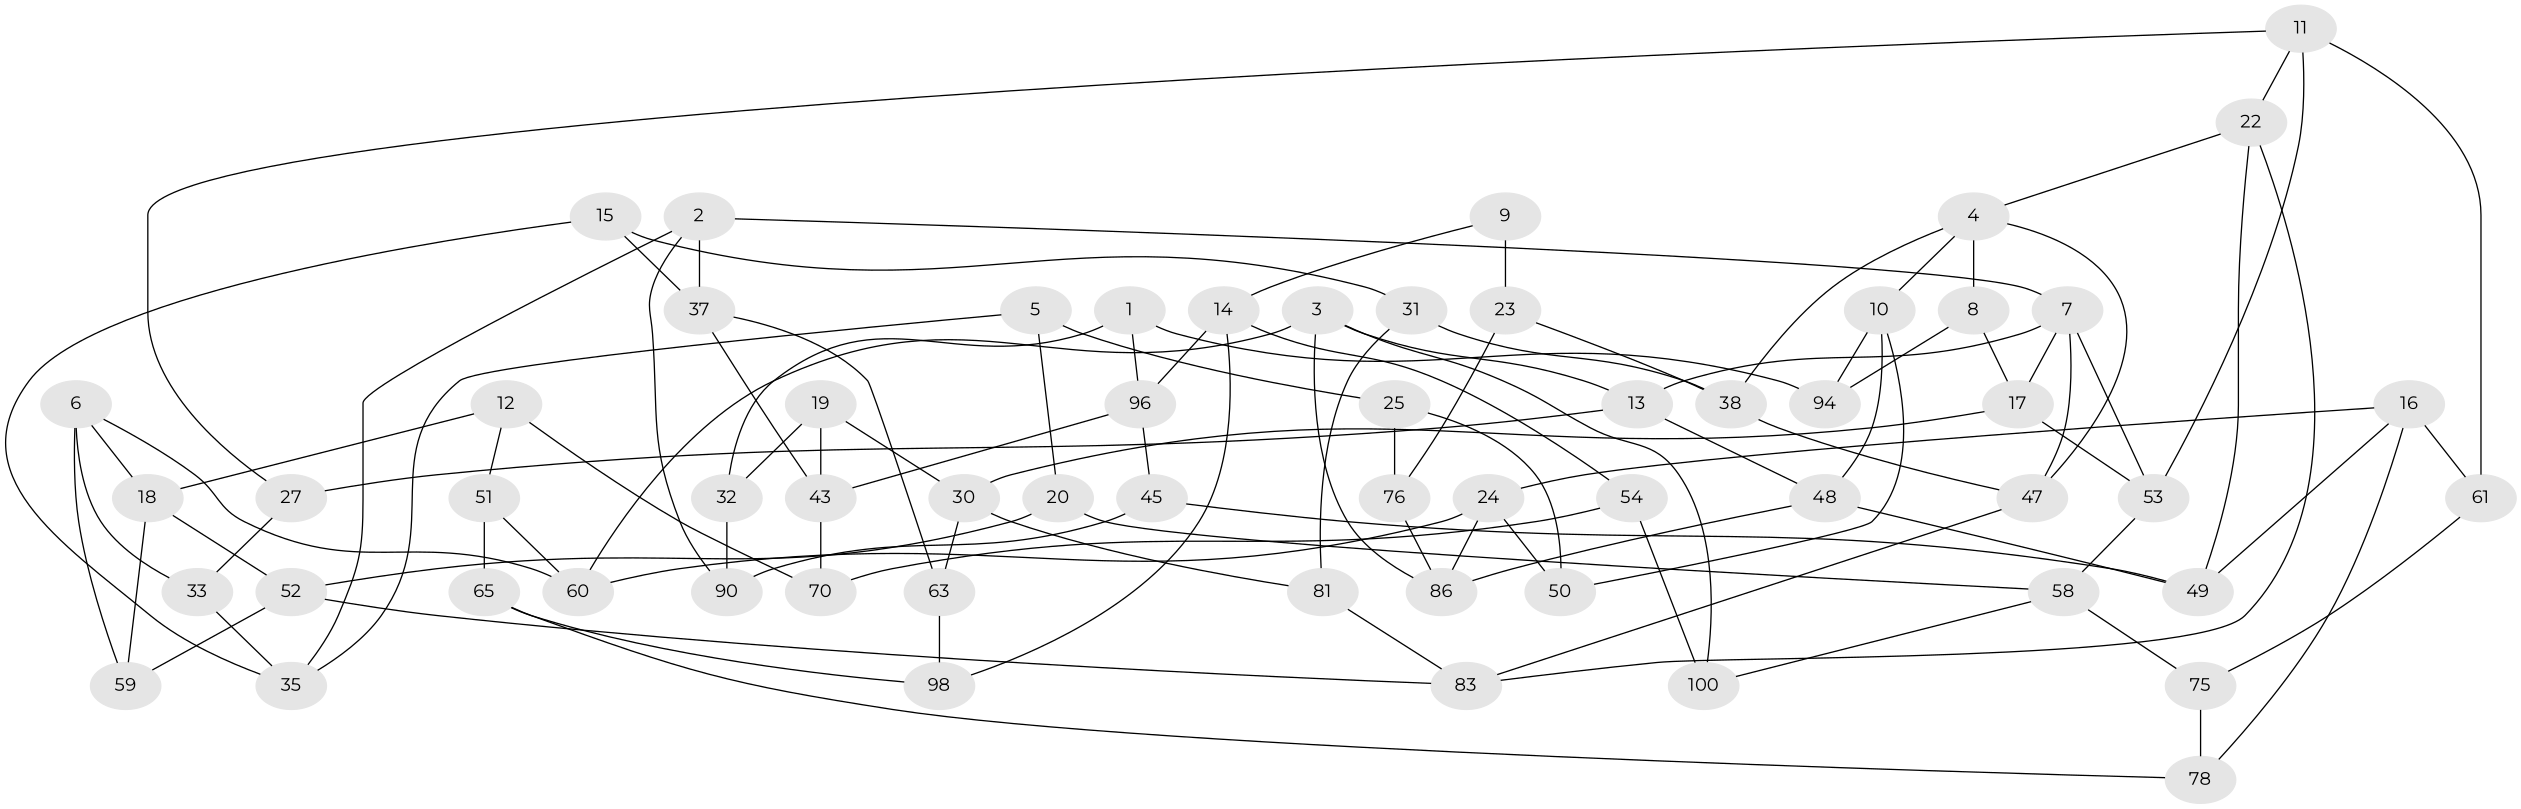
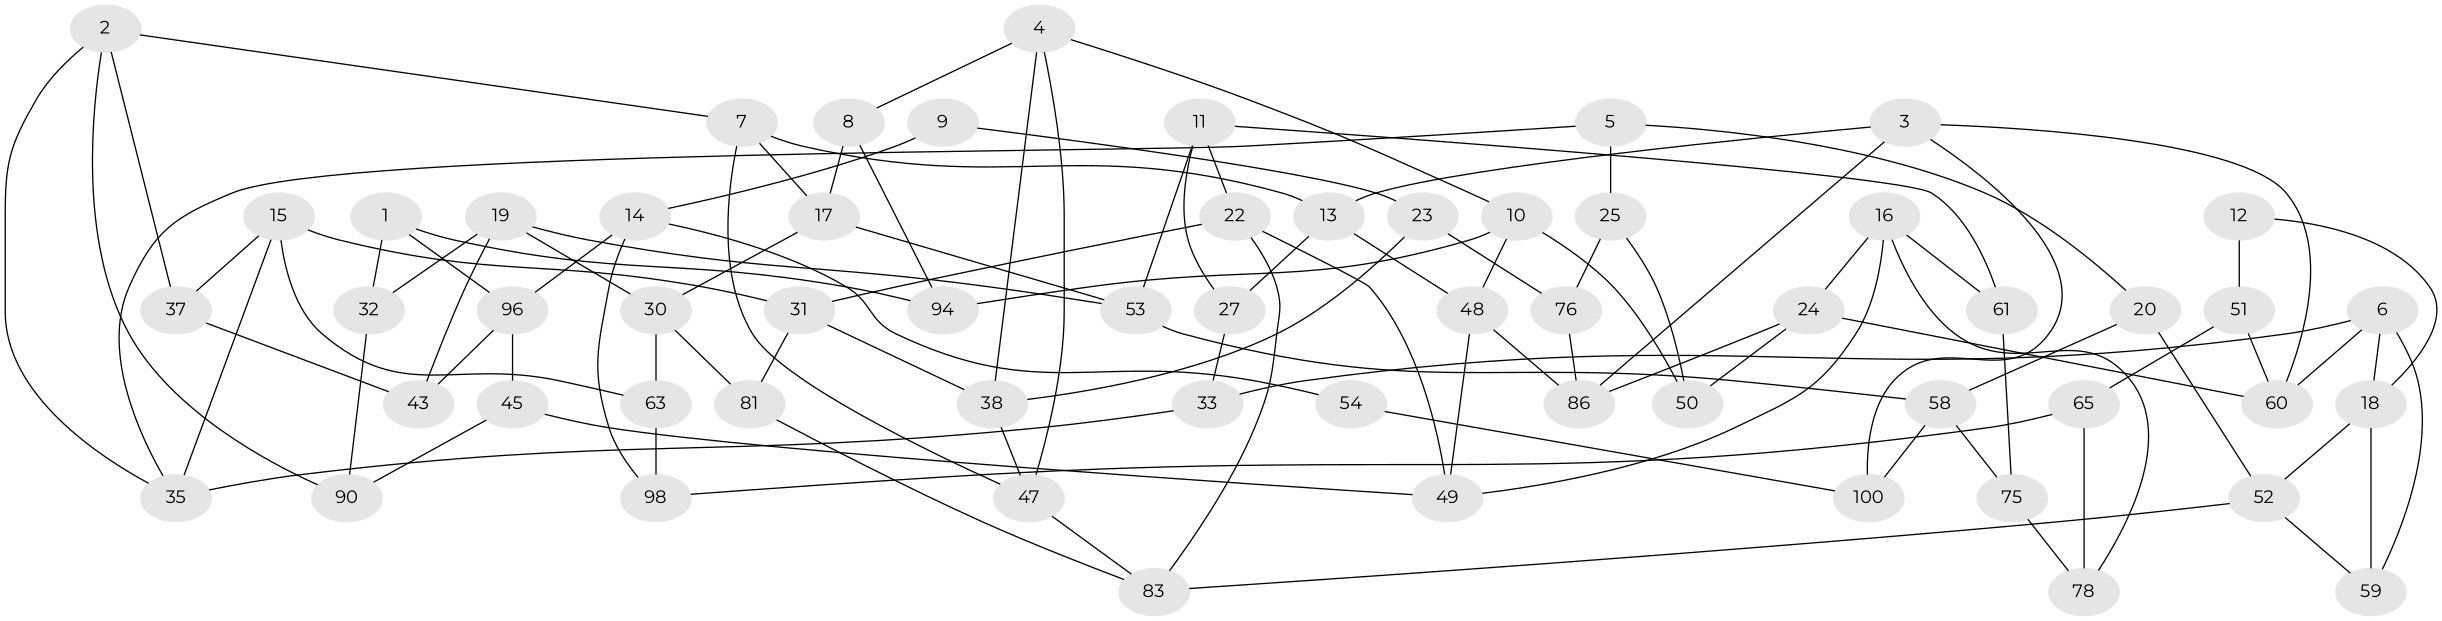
(2113, 170) -> (1026, 260)
(876, 403) -> (417, 374)
(2112, 408) -> (845, 271)
(821, 592) -> none
